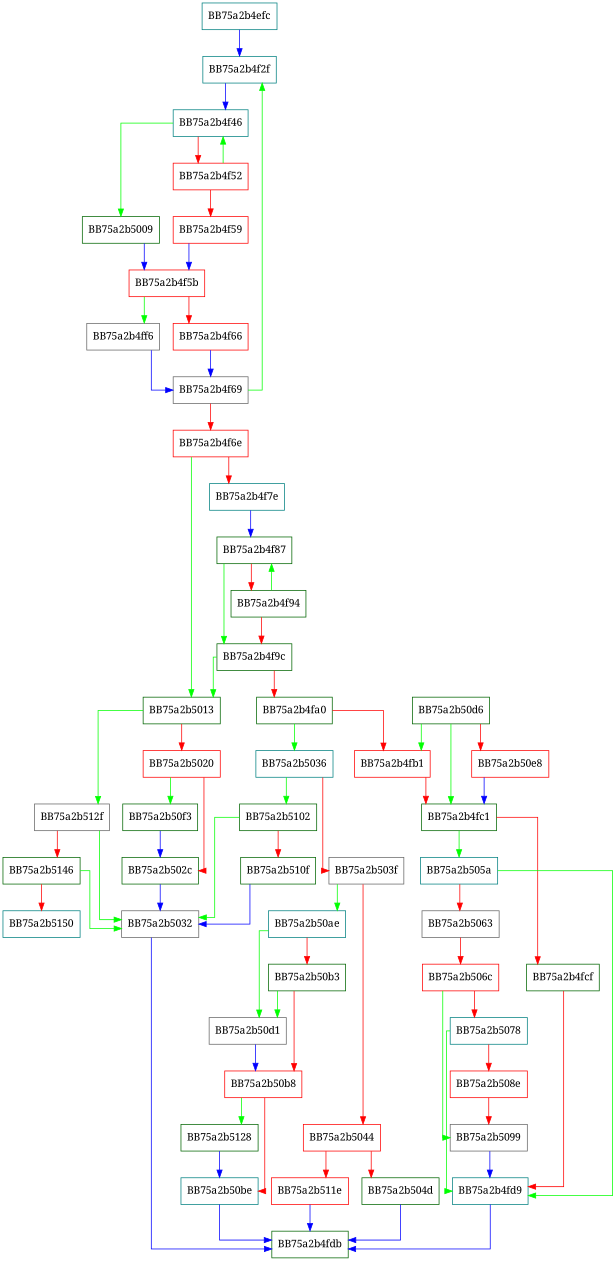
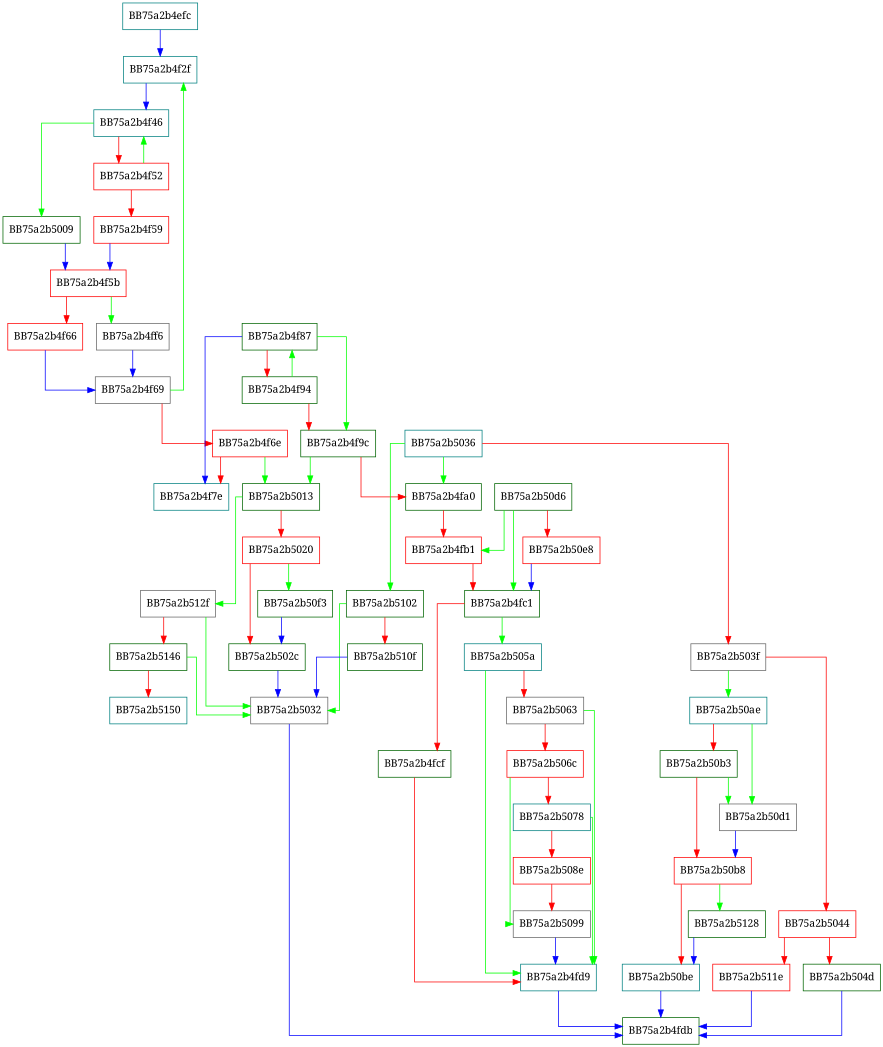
(251, 520) -> (205, 388)
(294, 733) -> (444, 466)
none -> (594, 809)
